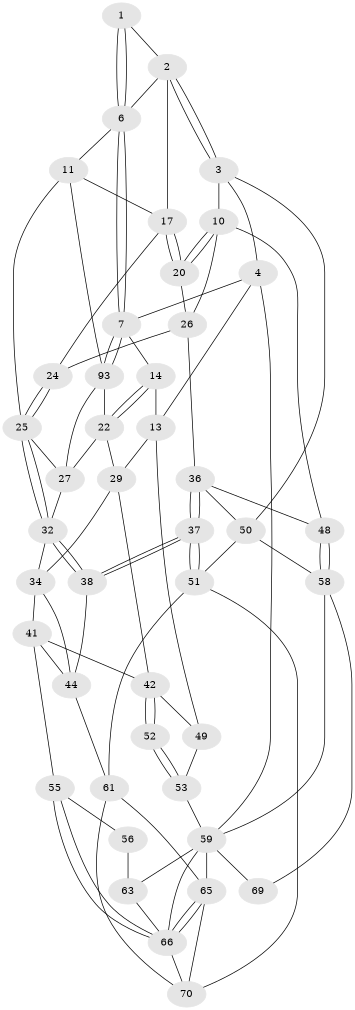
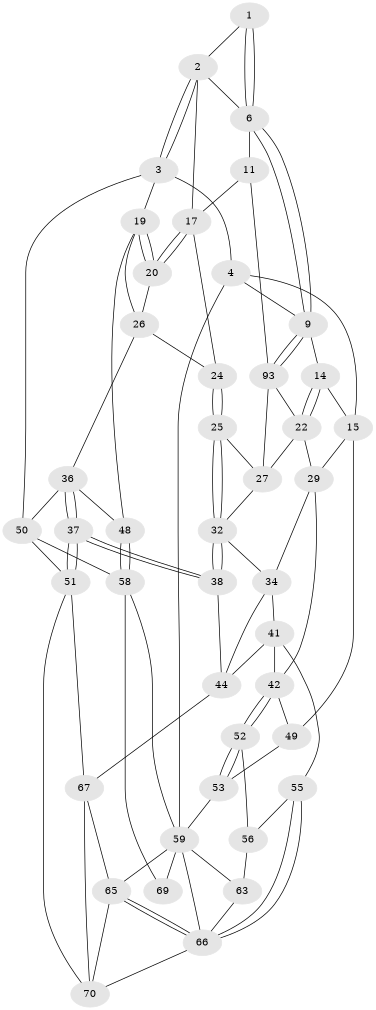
(219, 222) -> (140, 222)
(14, 292) -> none
(122, 325) -> (308, 325)
(156, 428) -> (353, 428)
(109, 788) -> (84, 788)
none -> (246, 788)
